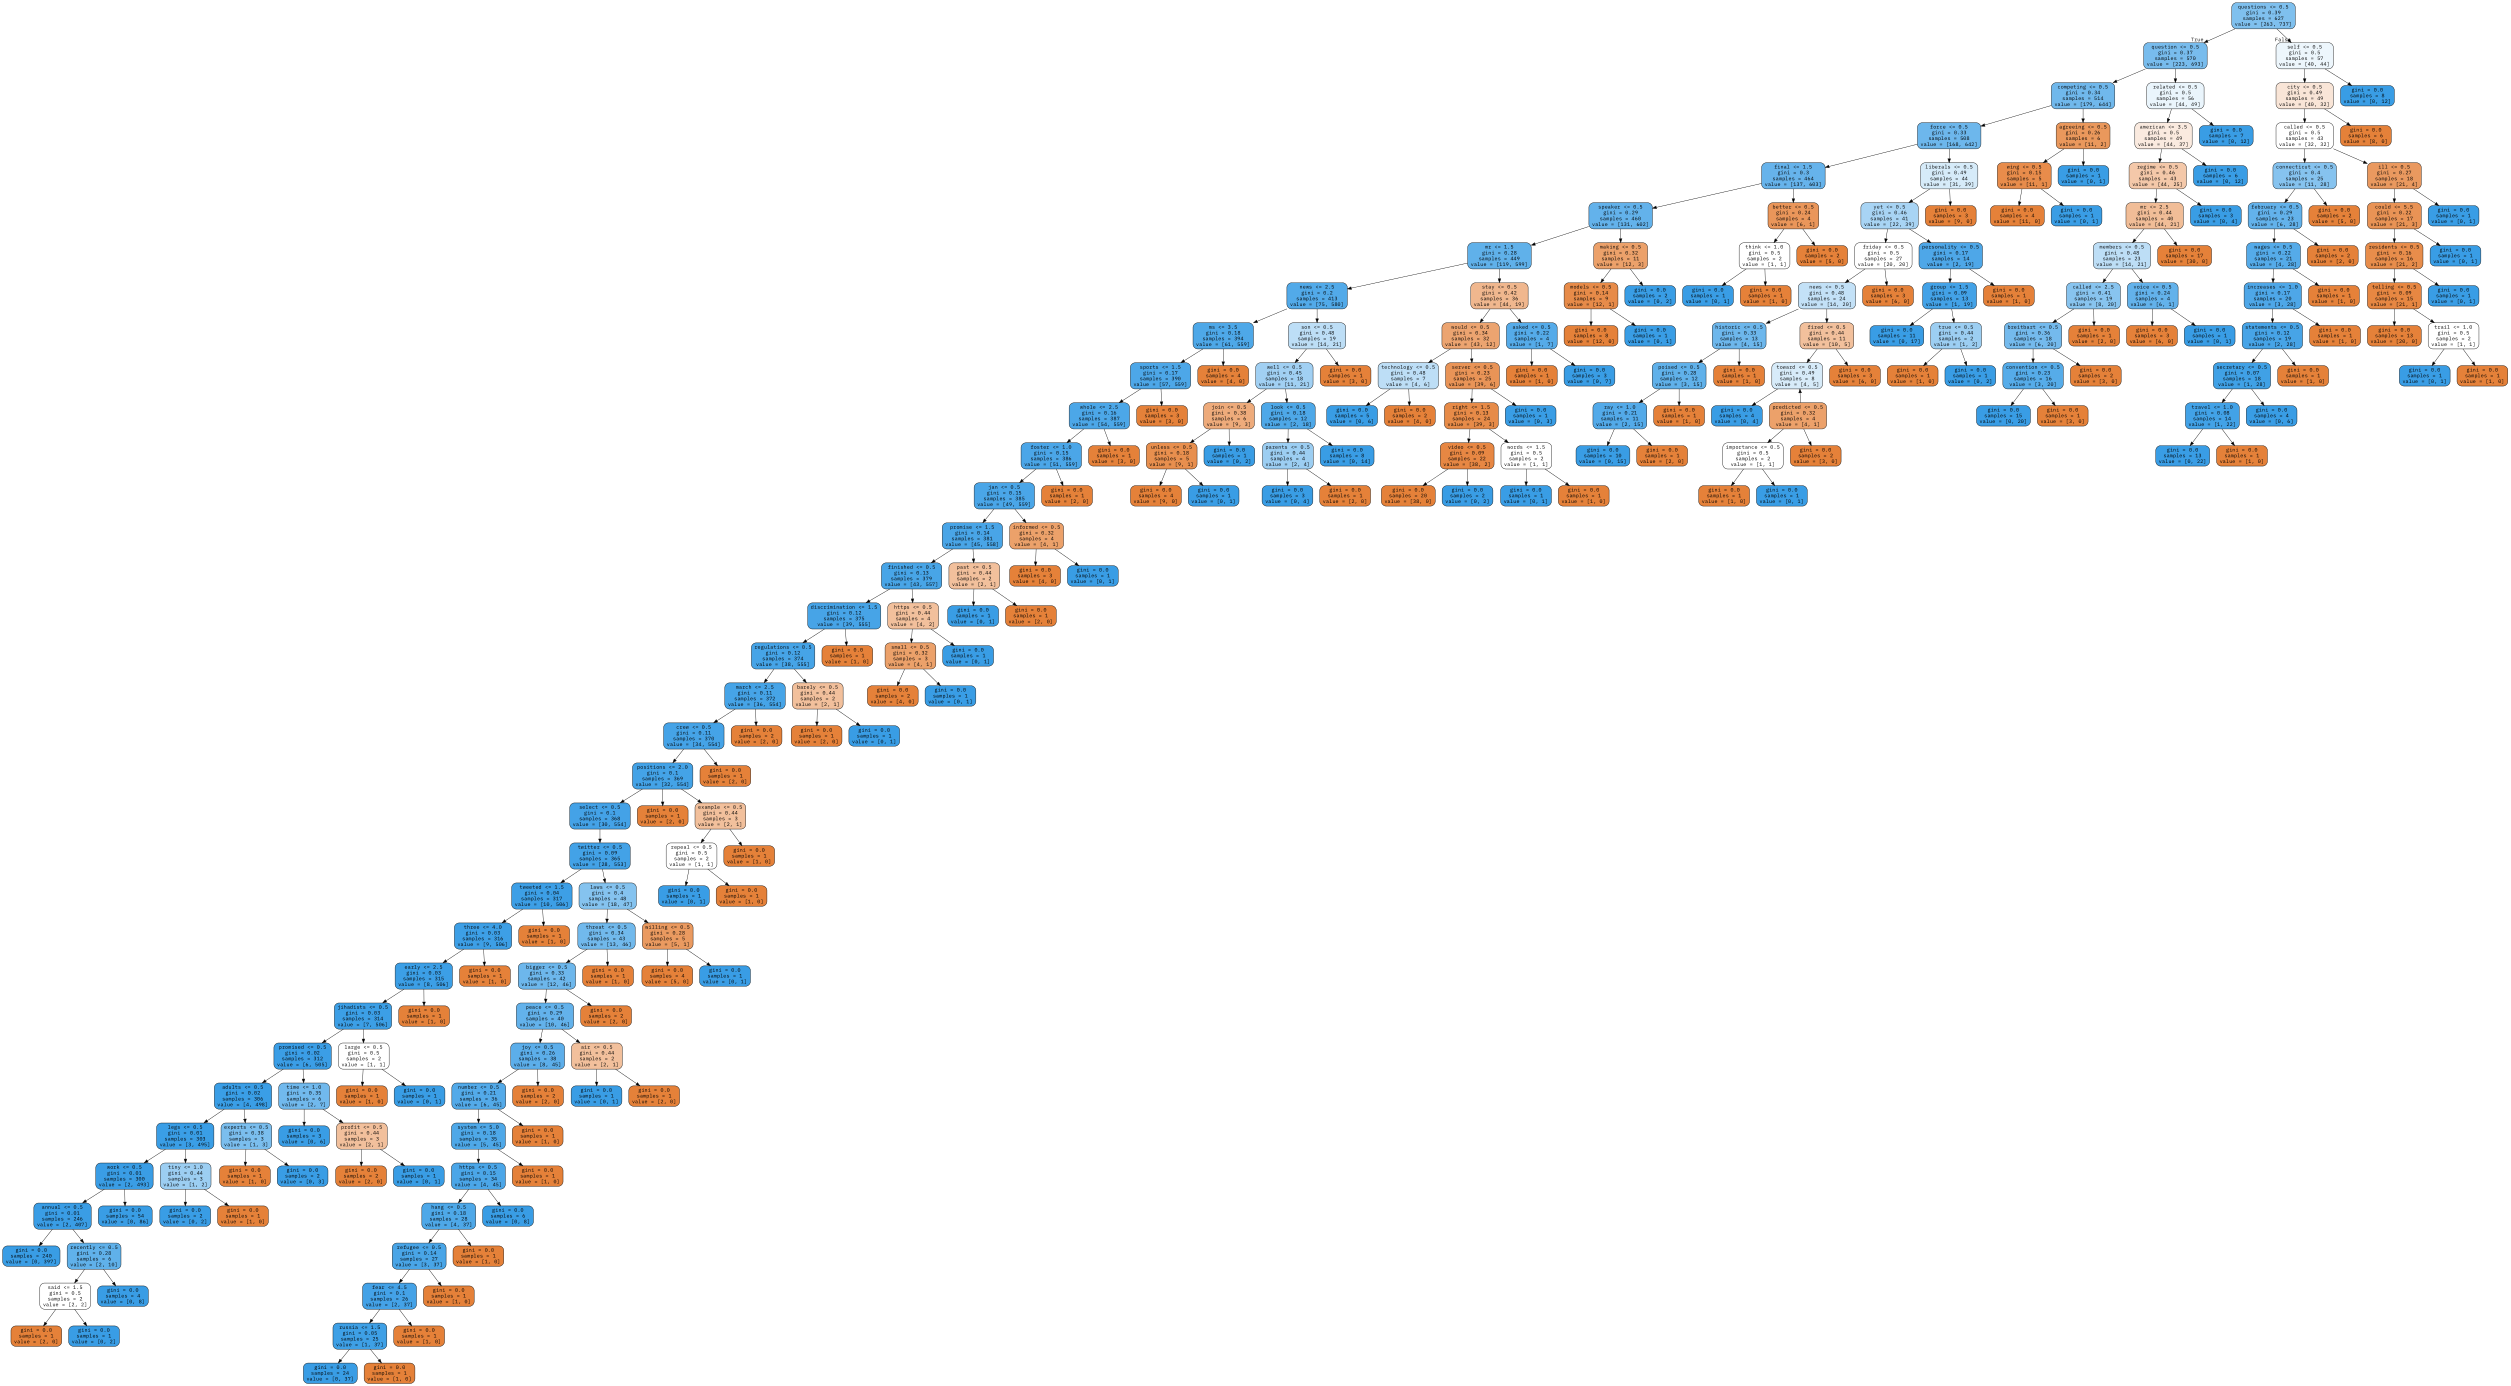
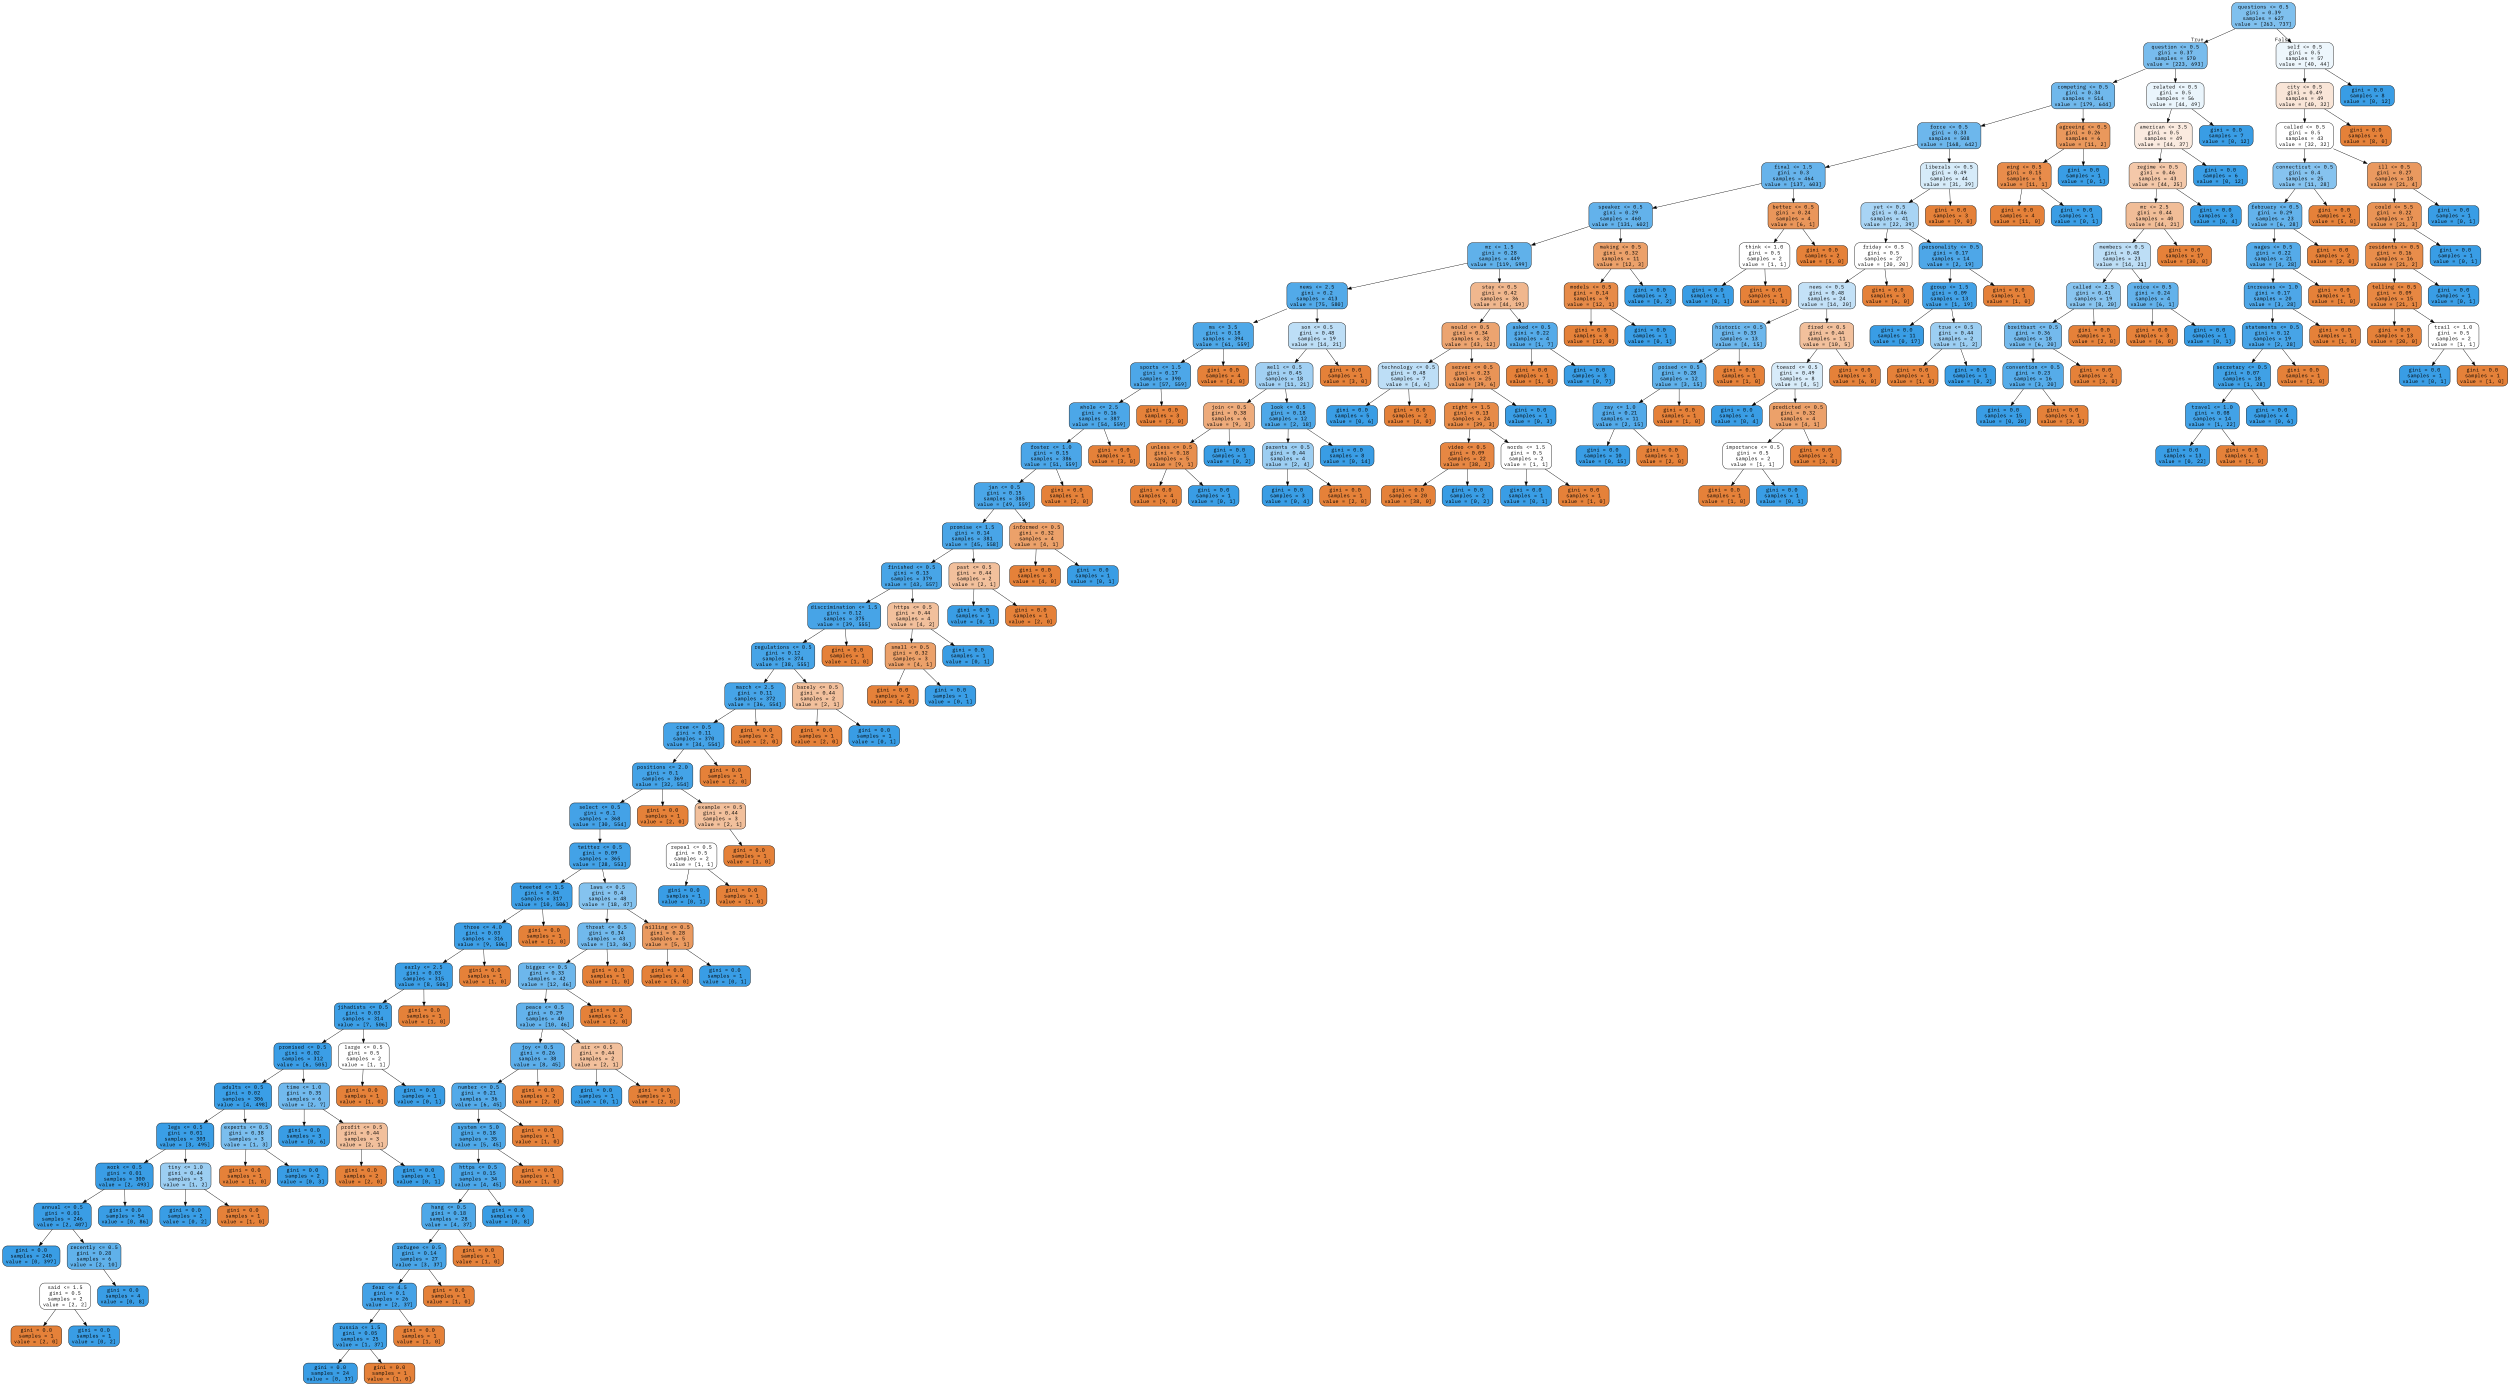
(1800, 398) -> (1795, 394)
(707, 834) -> none
(81, 1275) -> none
